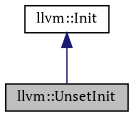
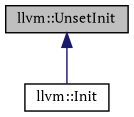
(67, 66) -> (67, 66)
